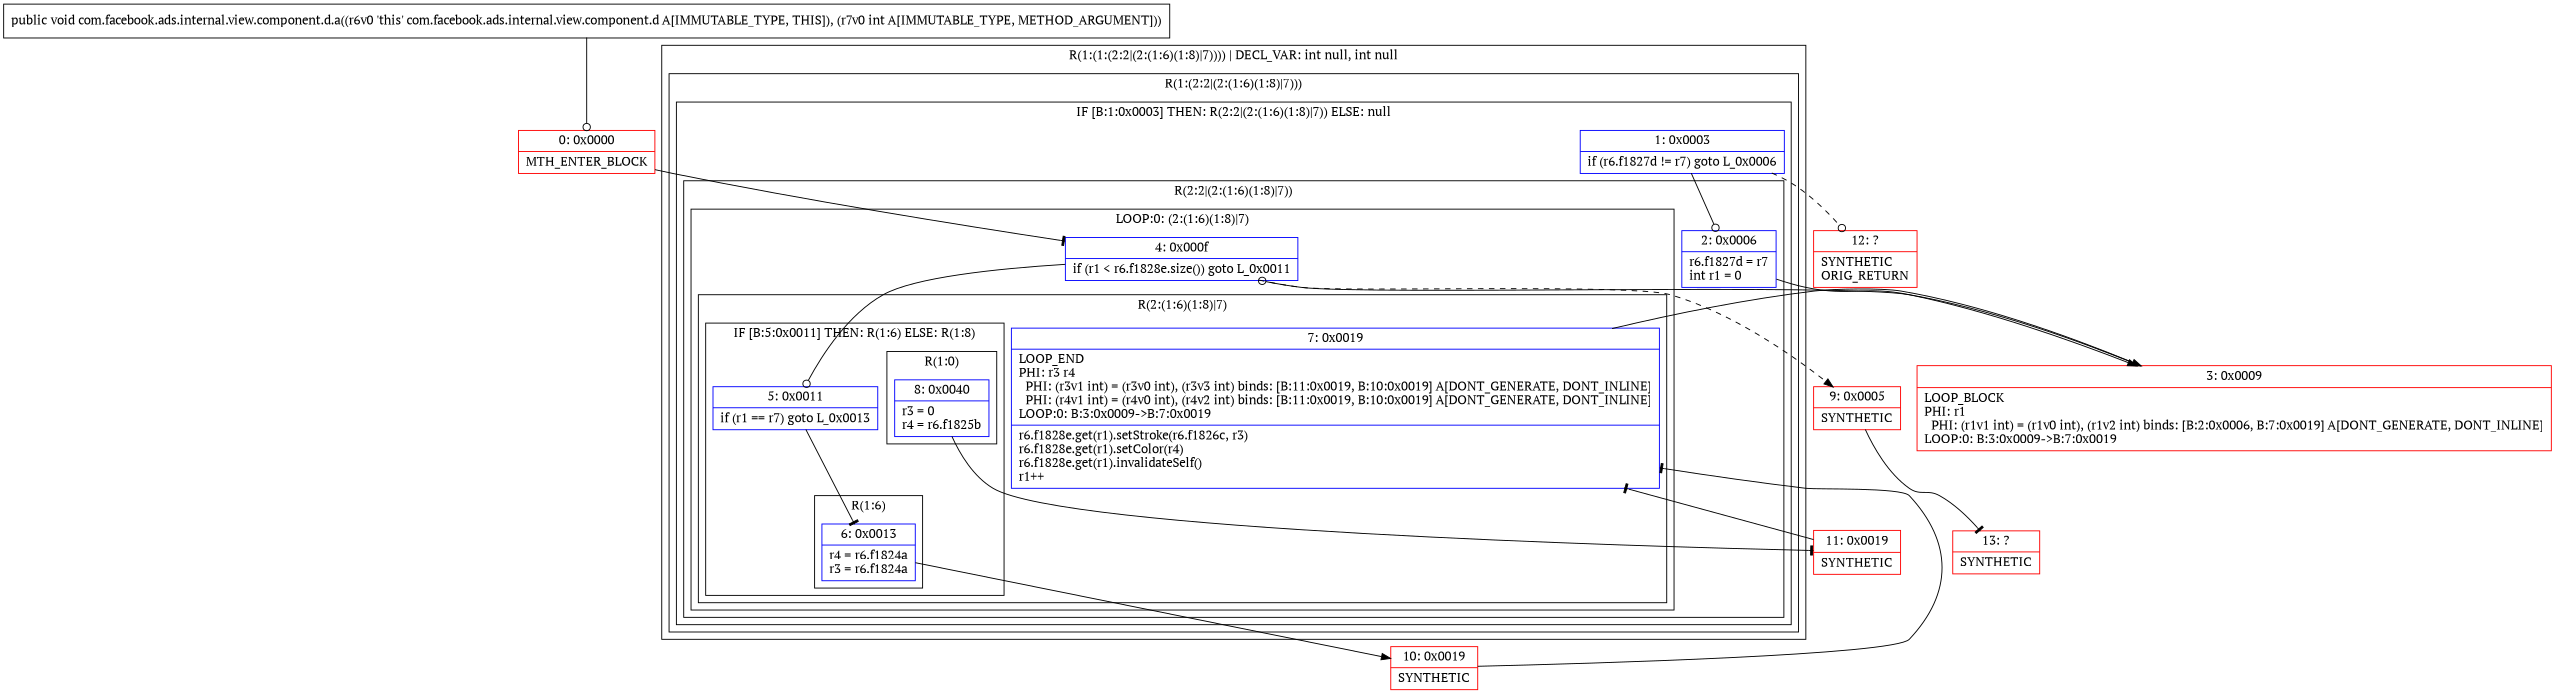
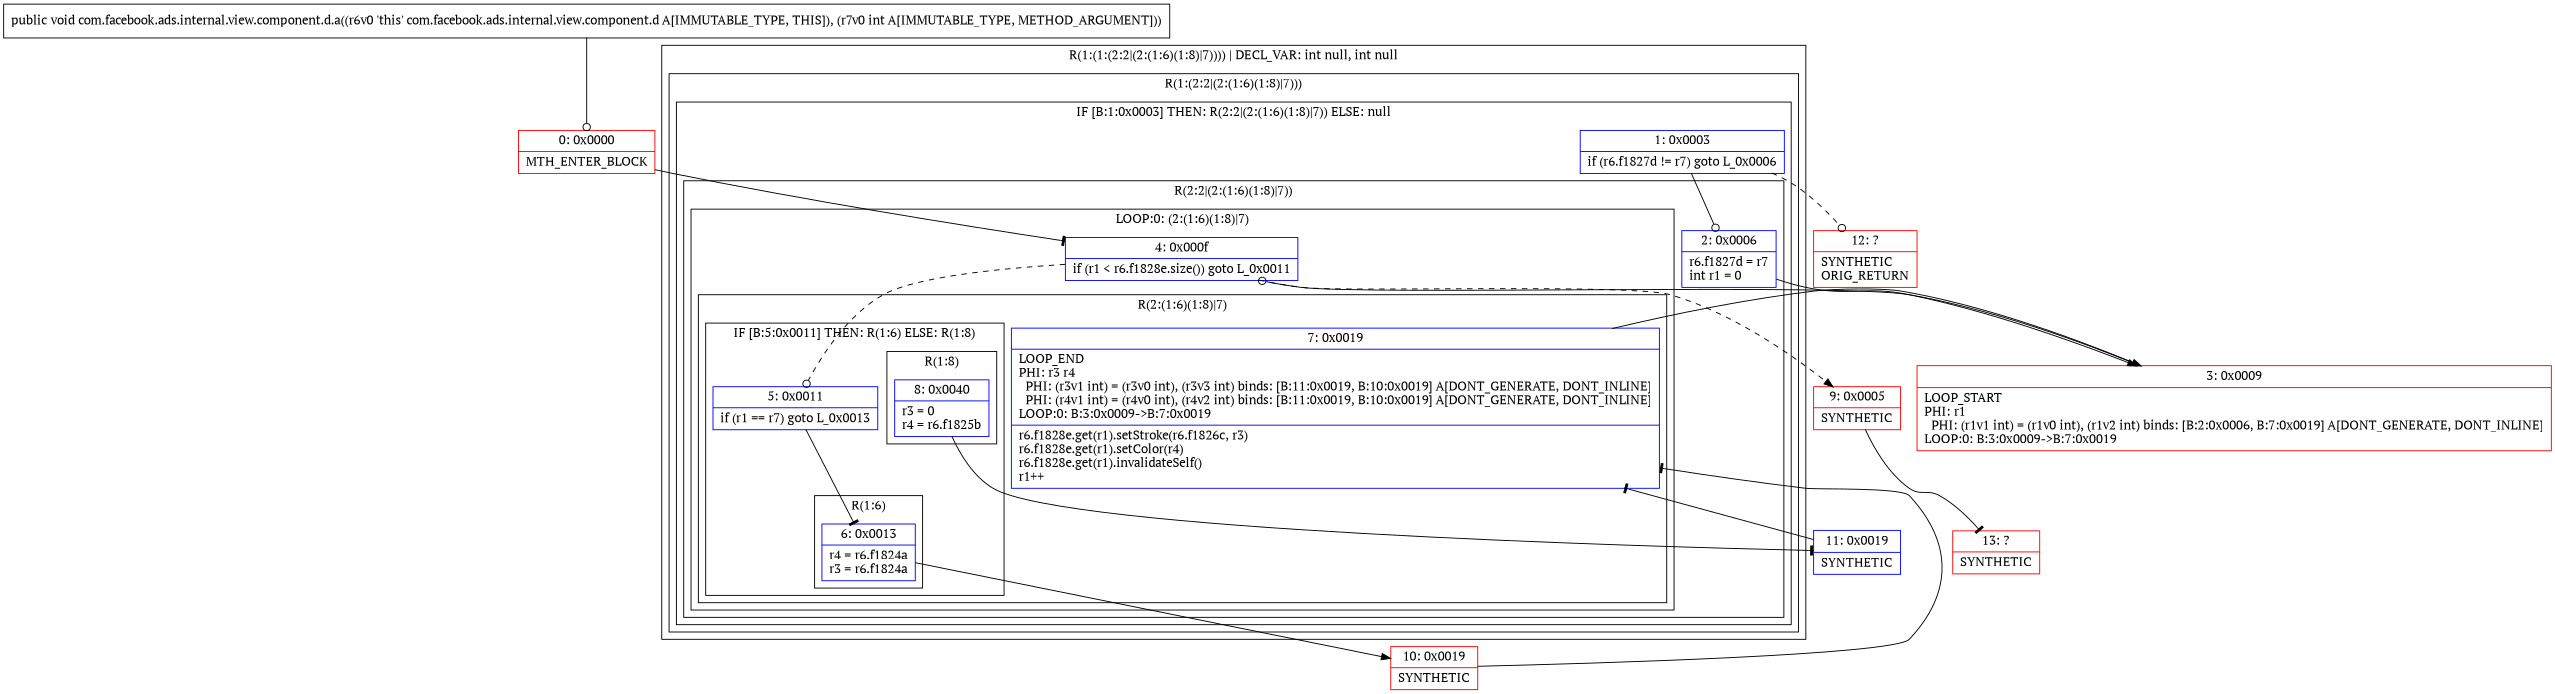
(916, 283) -> (916, 283)
(942, 362) -> (942, 362)
(1965, 398) -> (1963, 398)
(1857, 552) -> (1857, 552)
